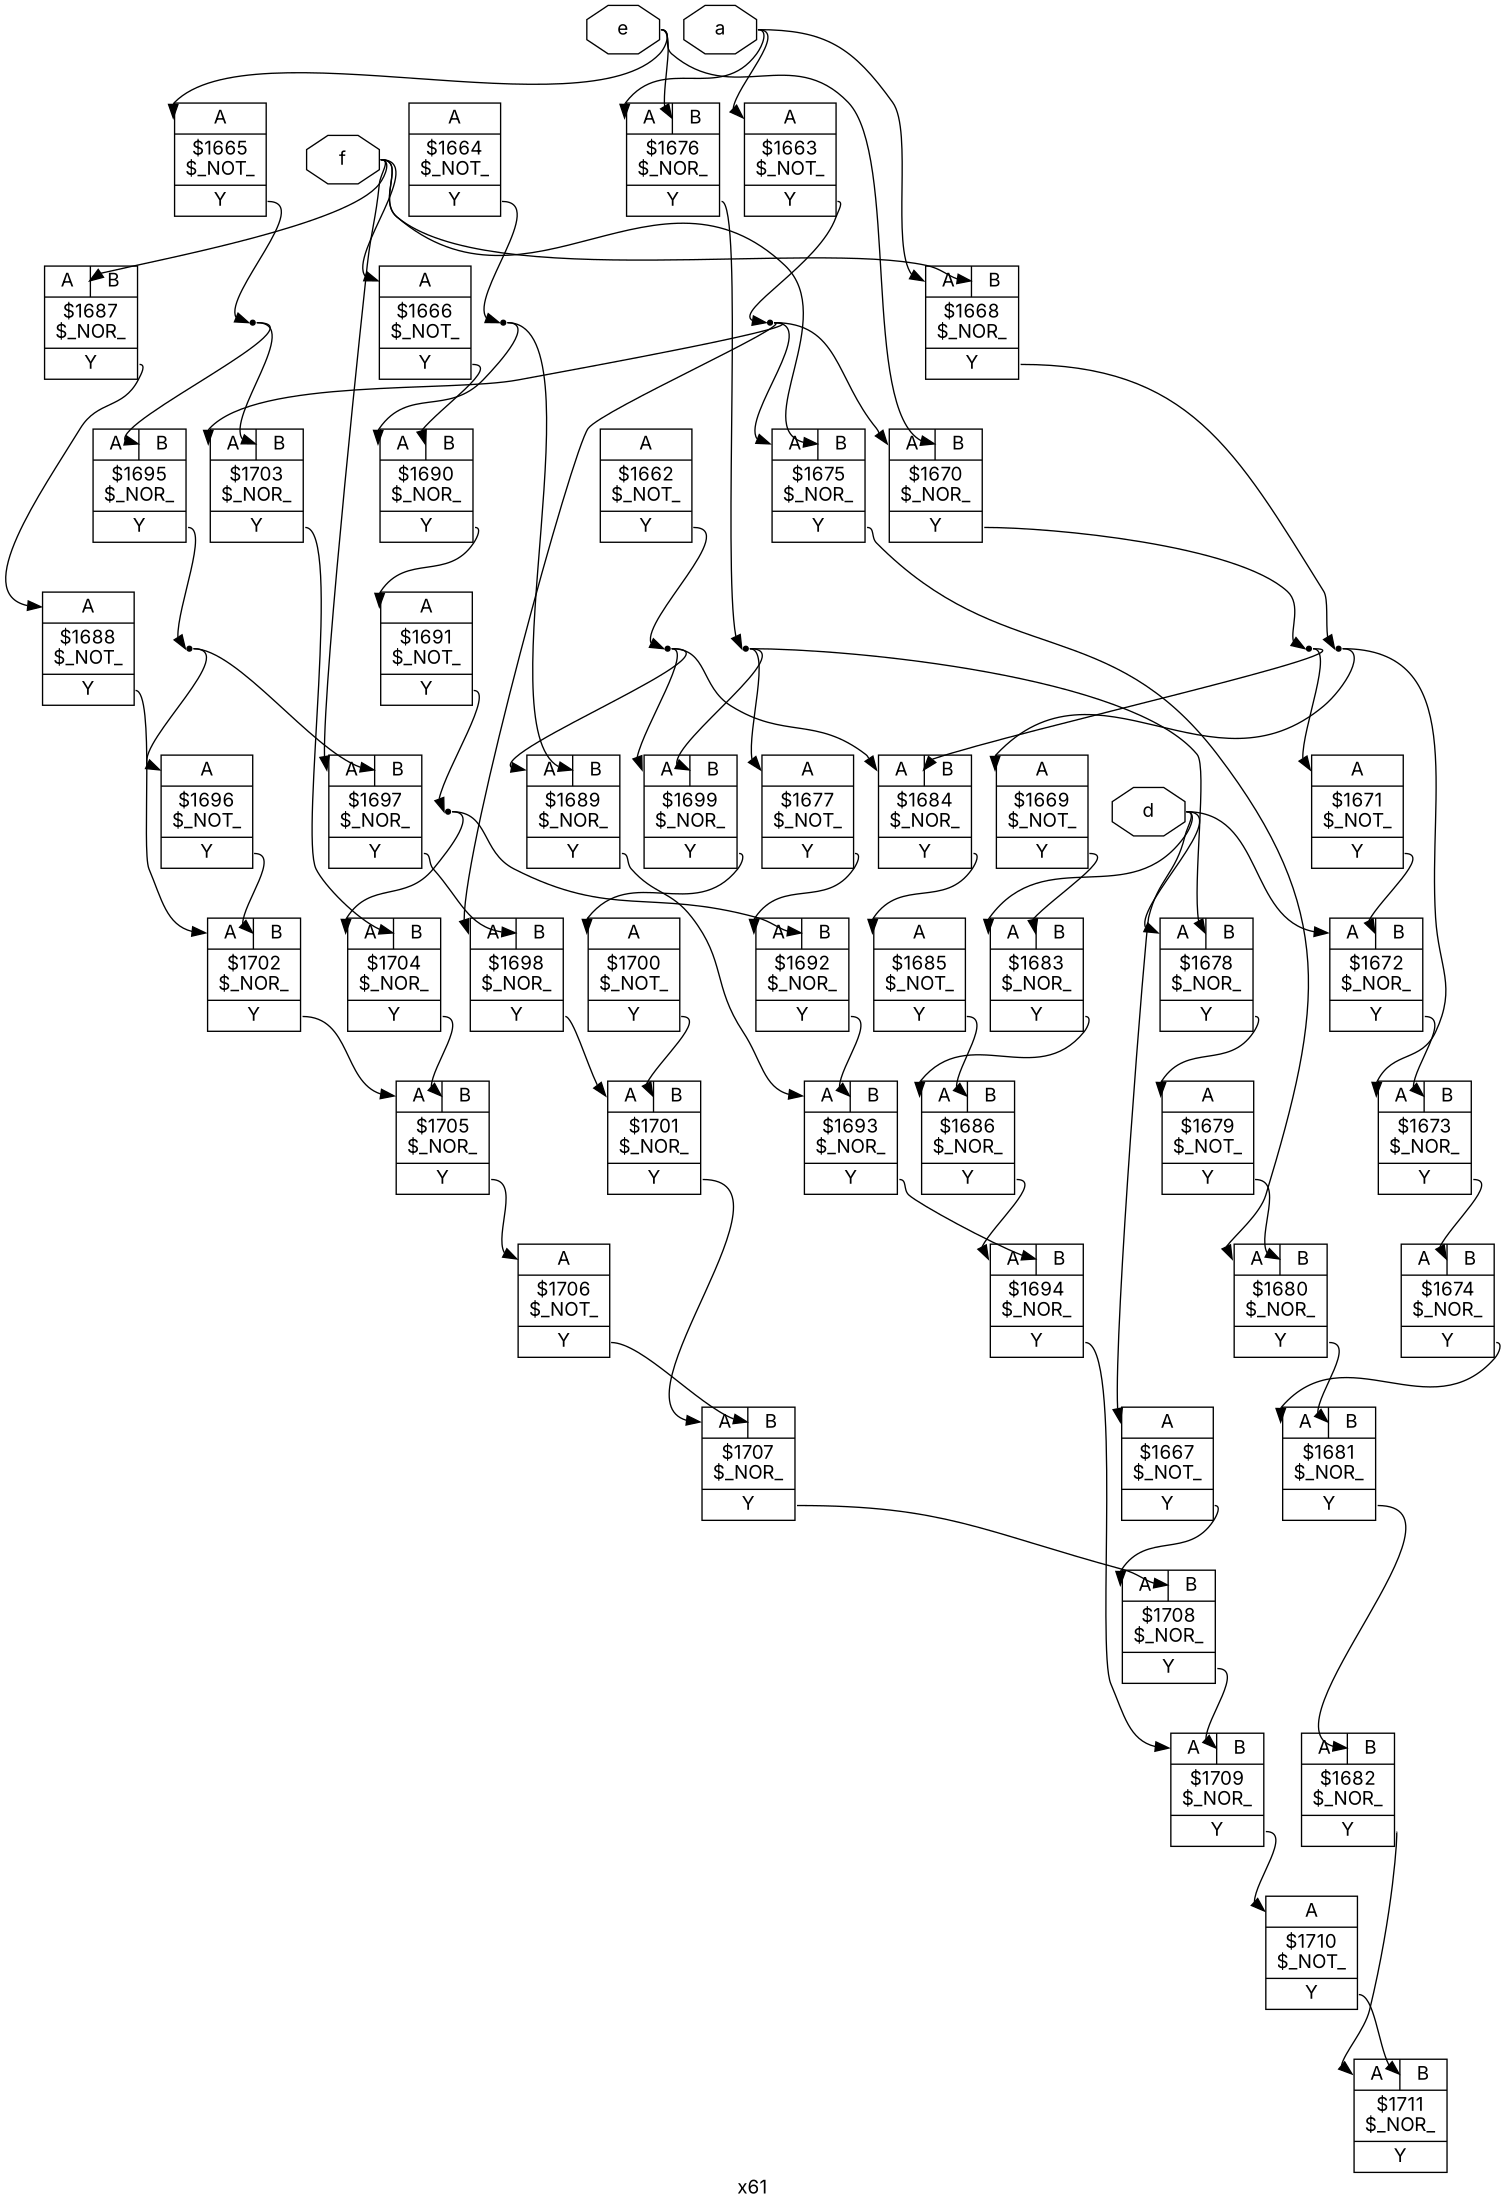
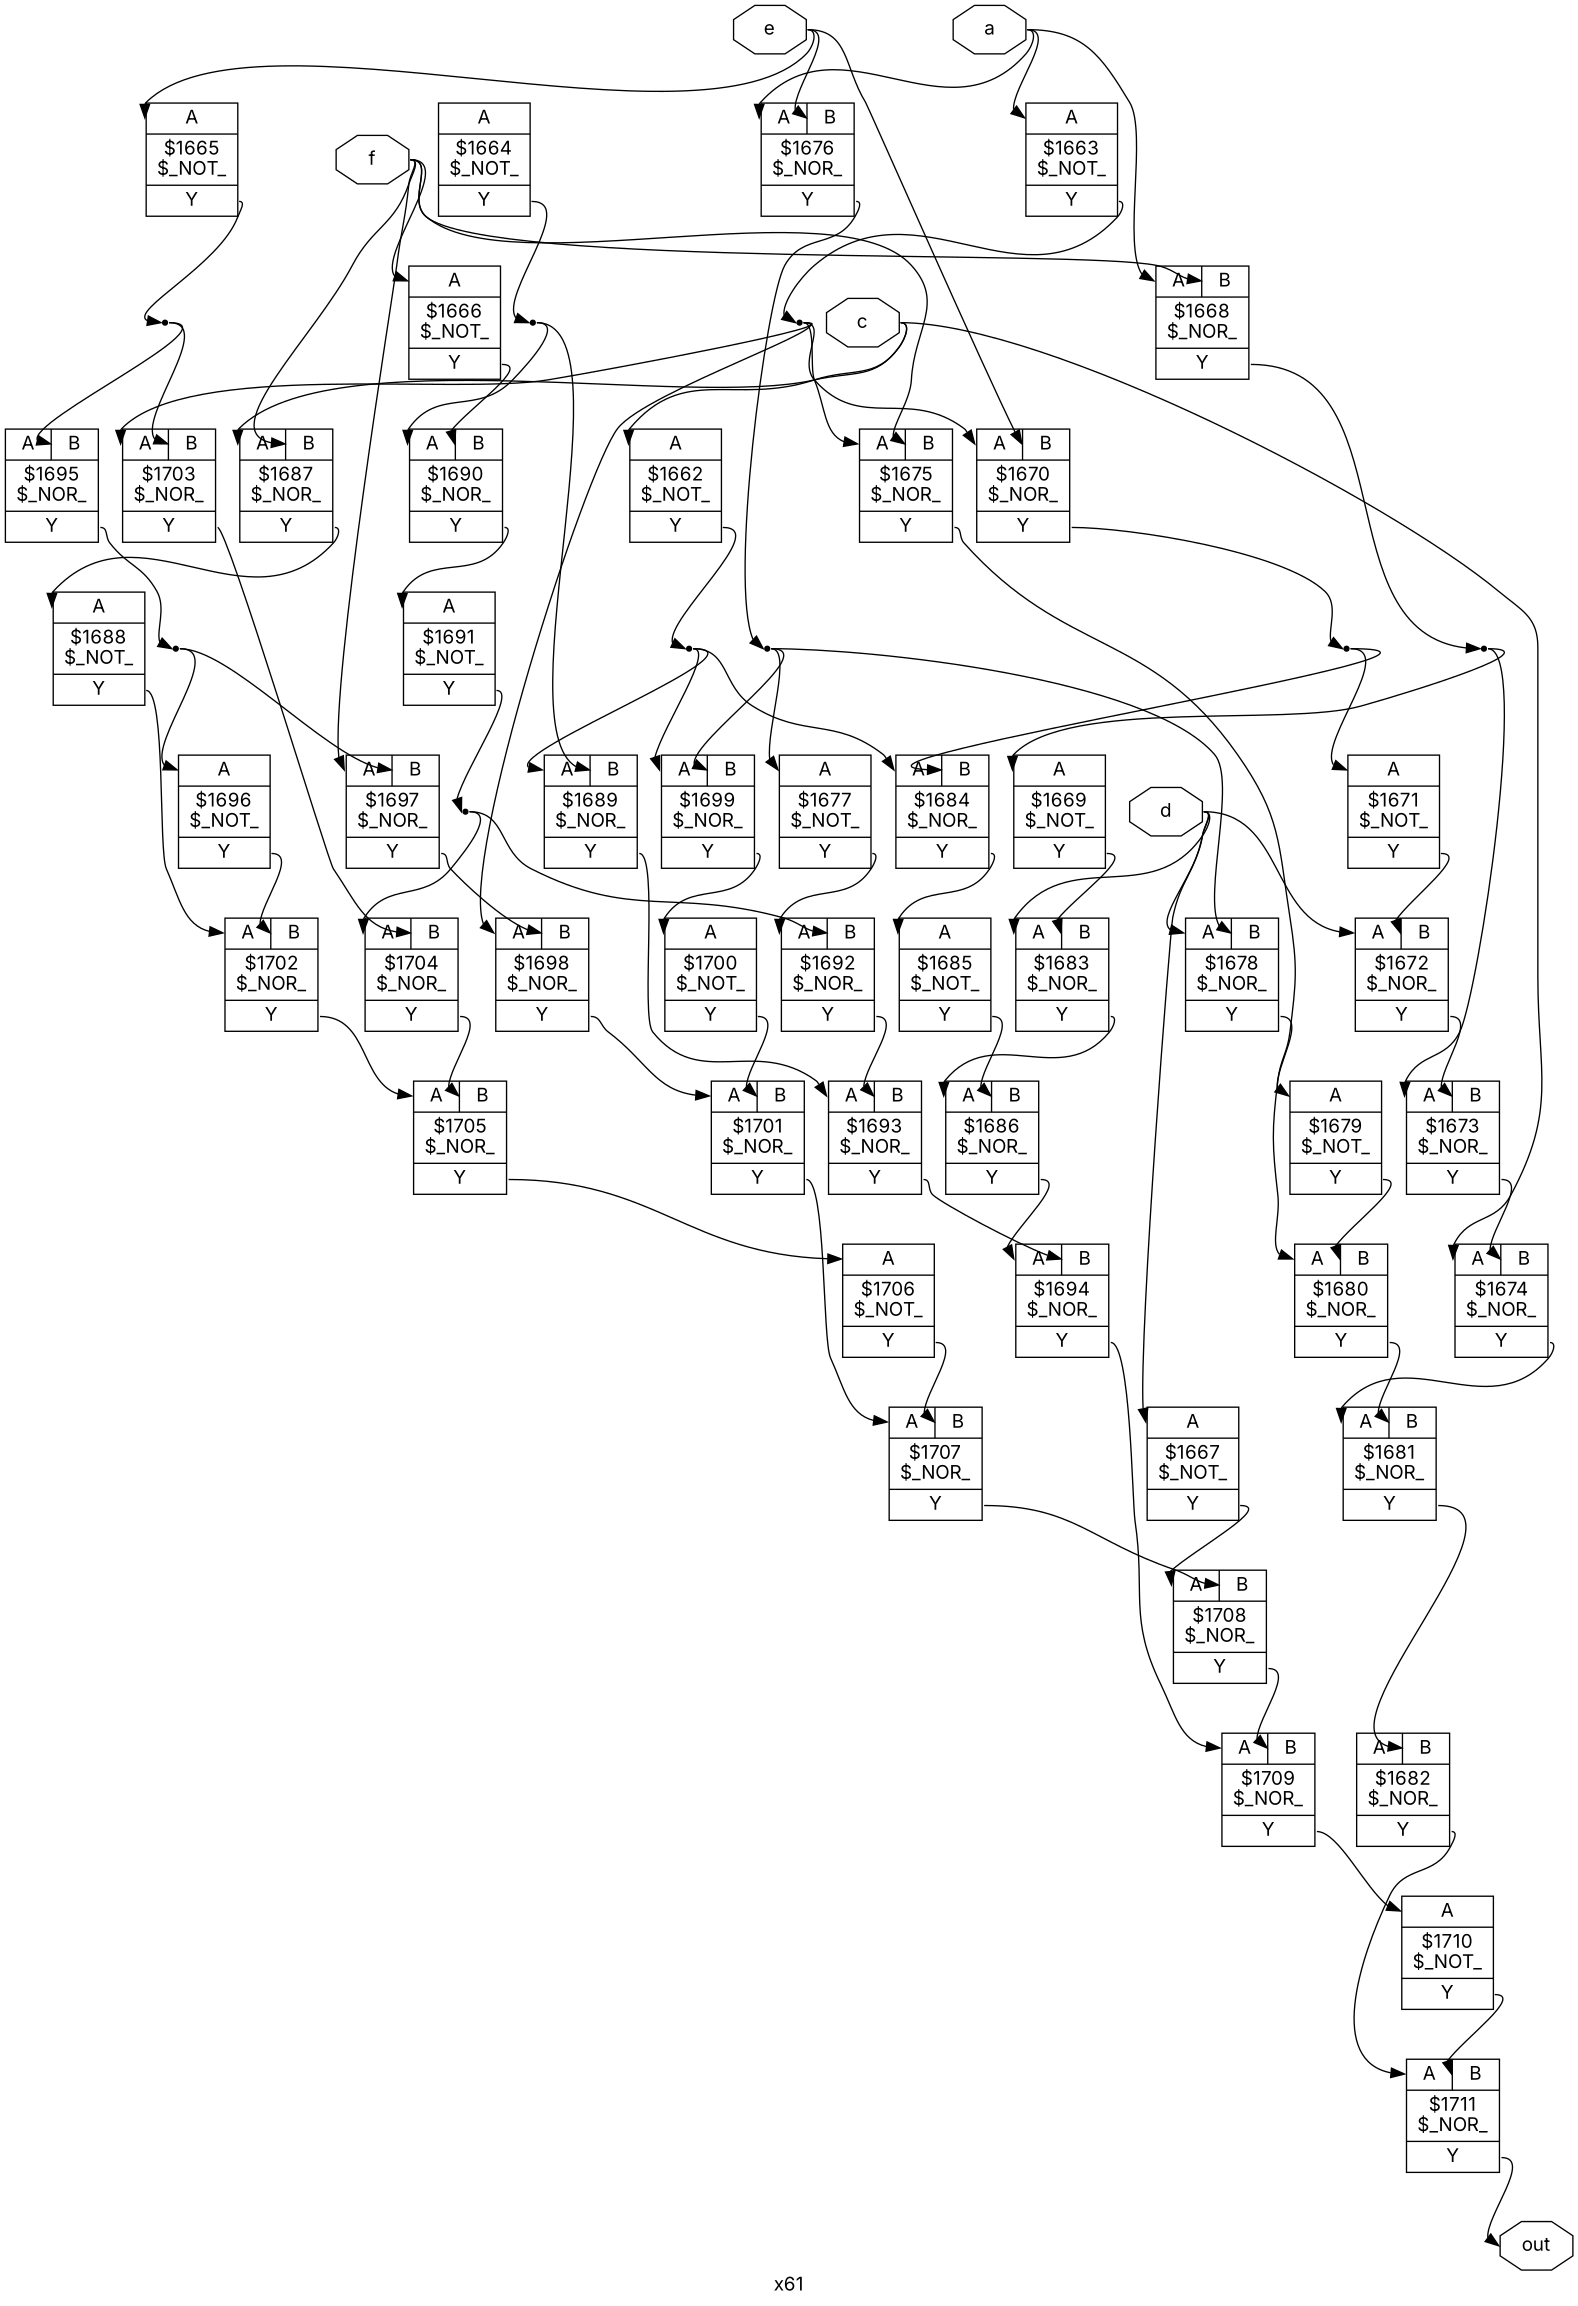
none -> (863, 323)
none -> (1537, 2246)
